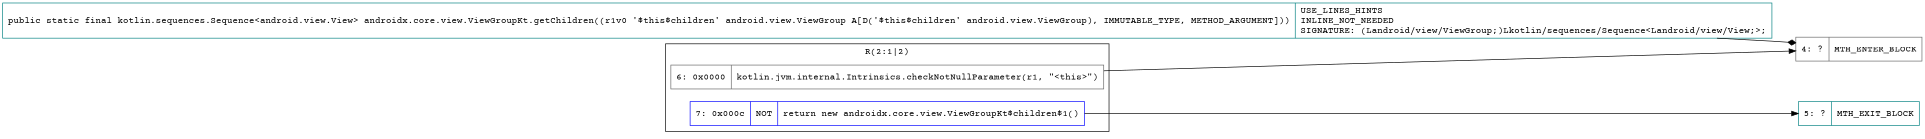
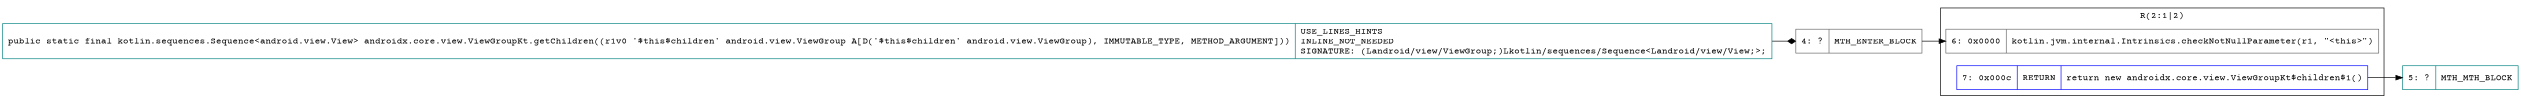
(1446, 61) -> (1930, 41)
(764, 113) -> (2039, 77)
(1875, 113) -> (2477, 77)
